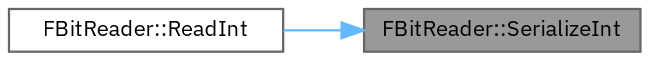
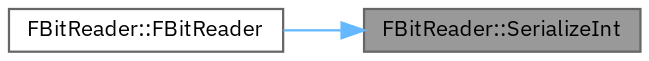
(146, 30) -> (146, 30)
